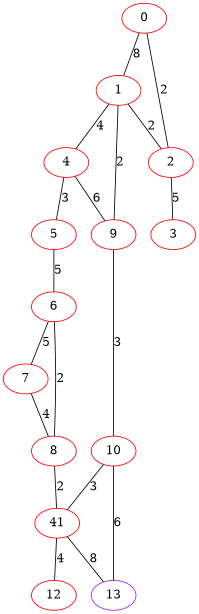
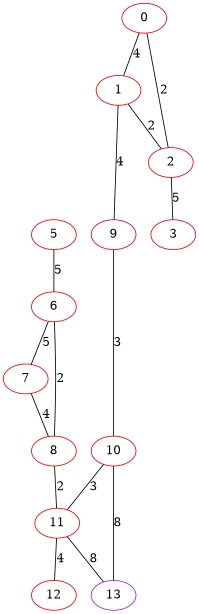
(137, 54) -> (137, 54)
(66, 163) -> none
(120, 163) -> (120, 163)
(57, 523) -> (57, 523)
(118, 523) -> (118, 523)
